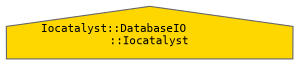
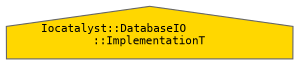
(150, 35) -> (150, 35)
